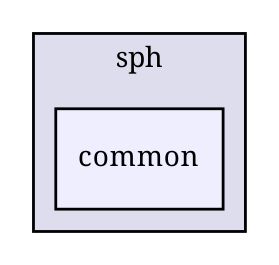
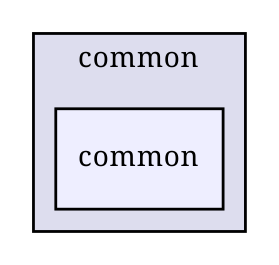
(139, 60) -> (139, 60)
